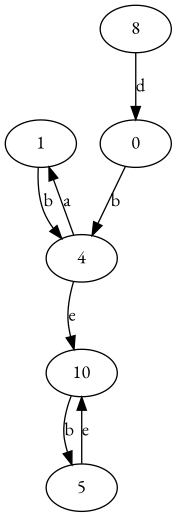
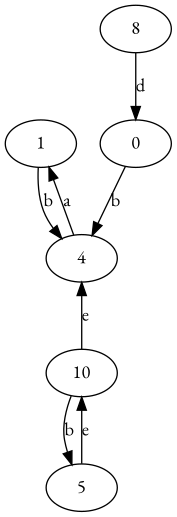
(68, 309) -> (82, 322)
